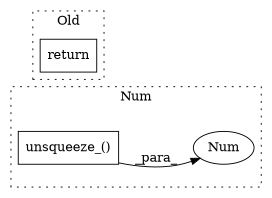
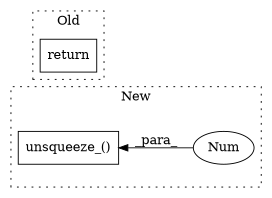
(136, 97) -> (136, 97)
(155, 167) -> (161, 148)
